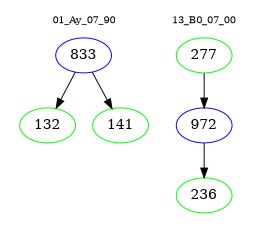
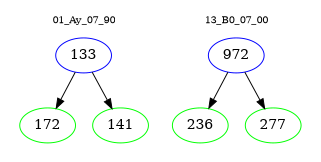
(84, 55) -> (84, 55)
(204, 86) -> (252, 86)
(48, 125) -> (48, 125)
